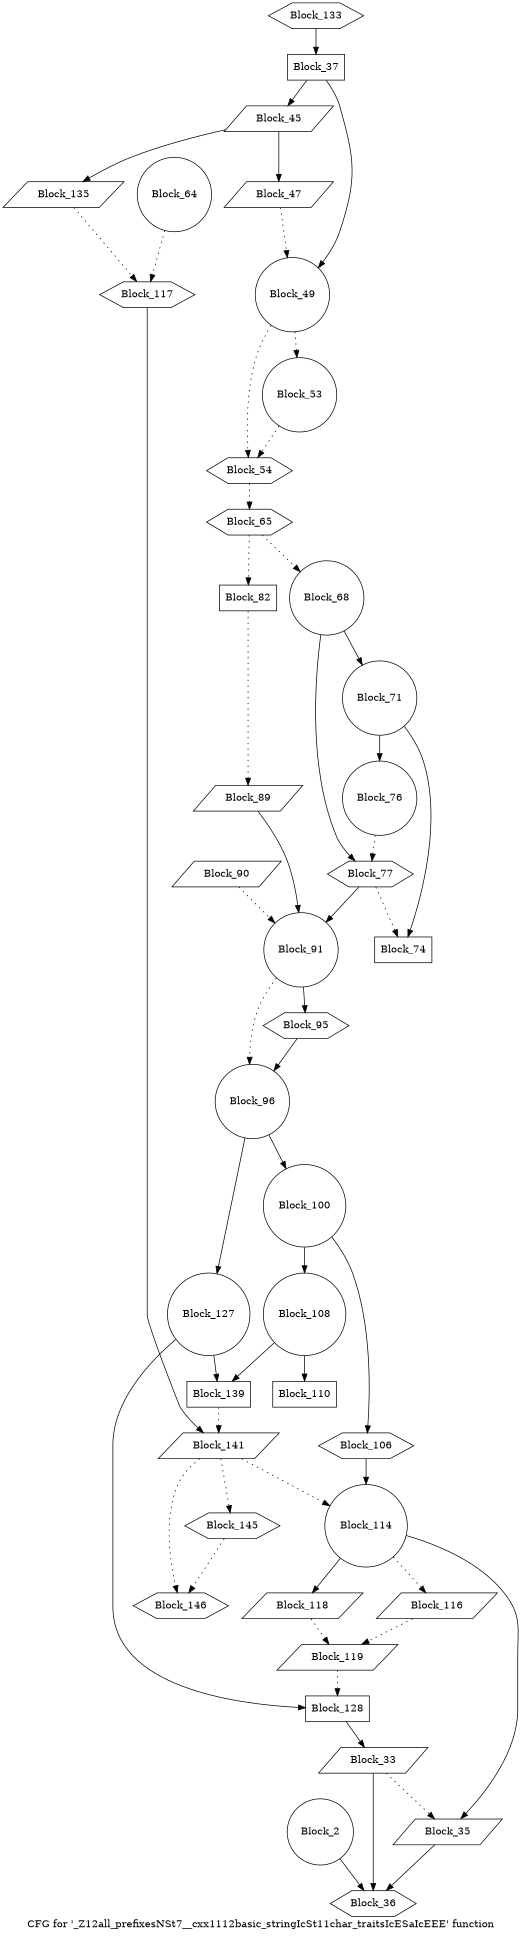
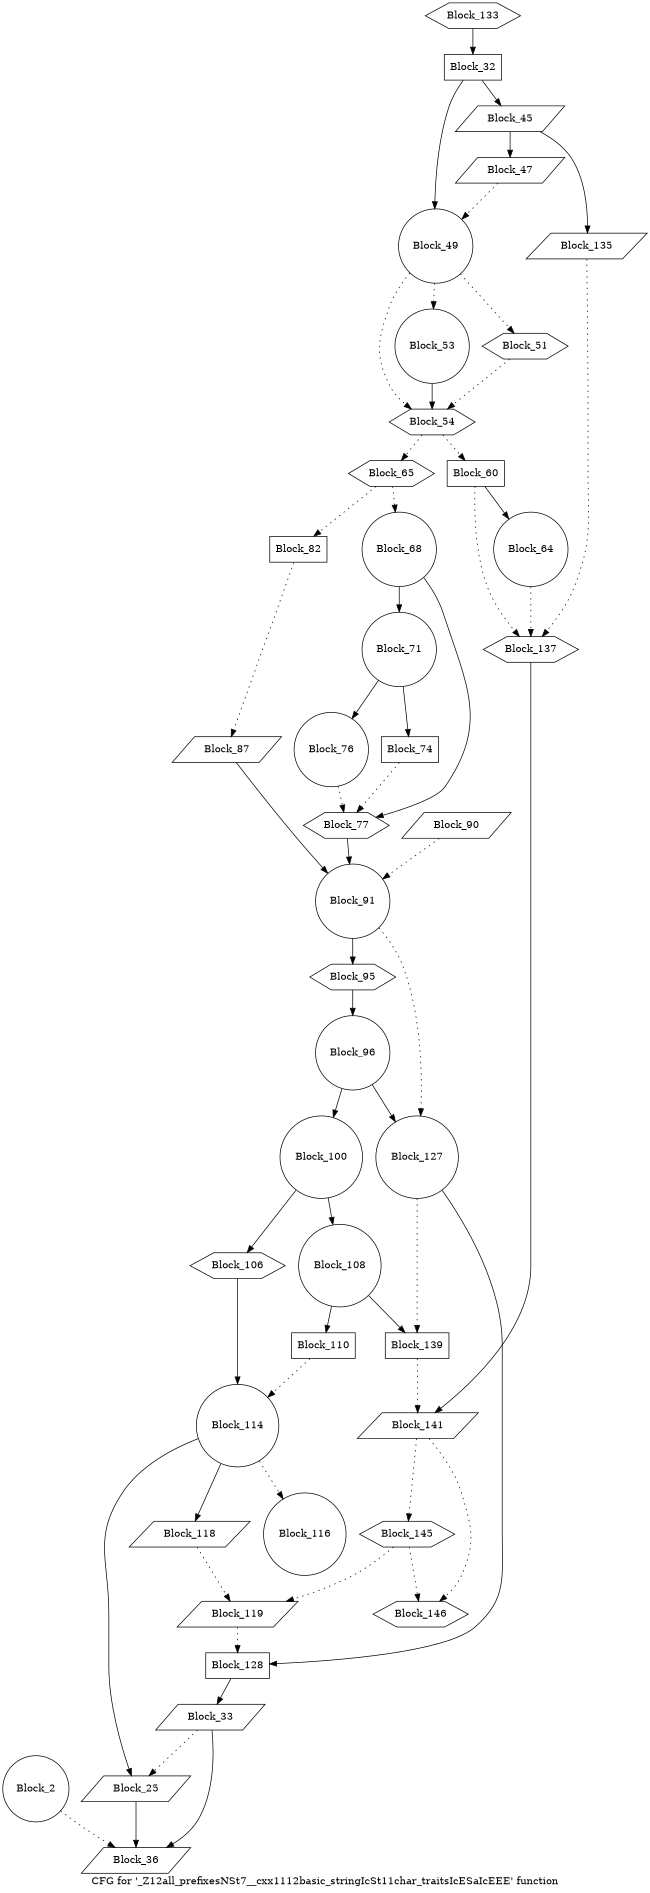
(316, 67) -> (473, 67)
(147, 295) -> (531, 649)
none -> (525, 346)
(270, 439) -> (432, 393)
none -> (476, 474)
(248, 798) -> (227, 750)
(385, 909) -> (381, 785)
(256, 1015) -> (415, 1014)
(215, 1365) -> (417, 1262)
(282, 1480) -> (292, 1375)
(437, 1606) -> (305, 1534)
(391, 1630) -> (346, 1579)
(448, 1832) -> (136, 1789)
(350, 1872) -> (84, 1828)
(373, 1904) -> (136, 1860)
